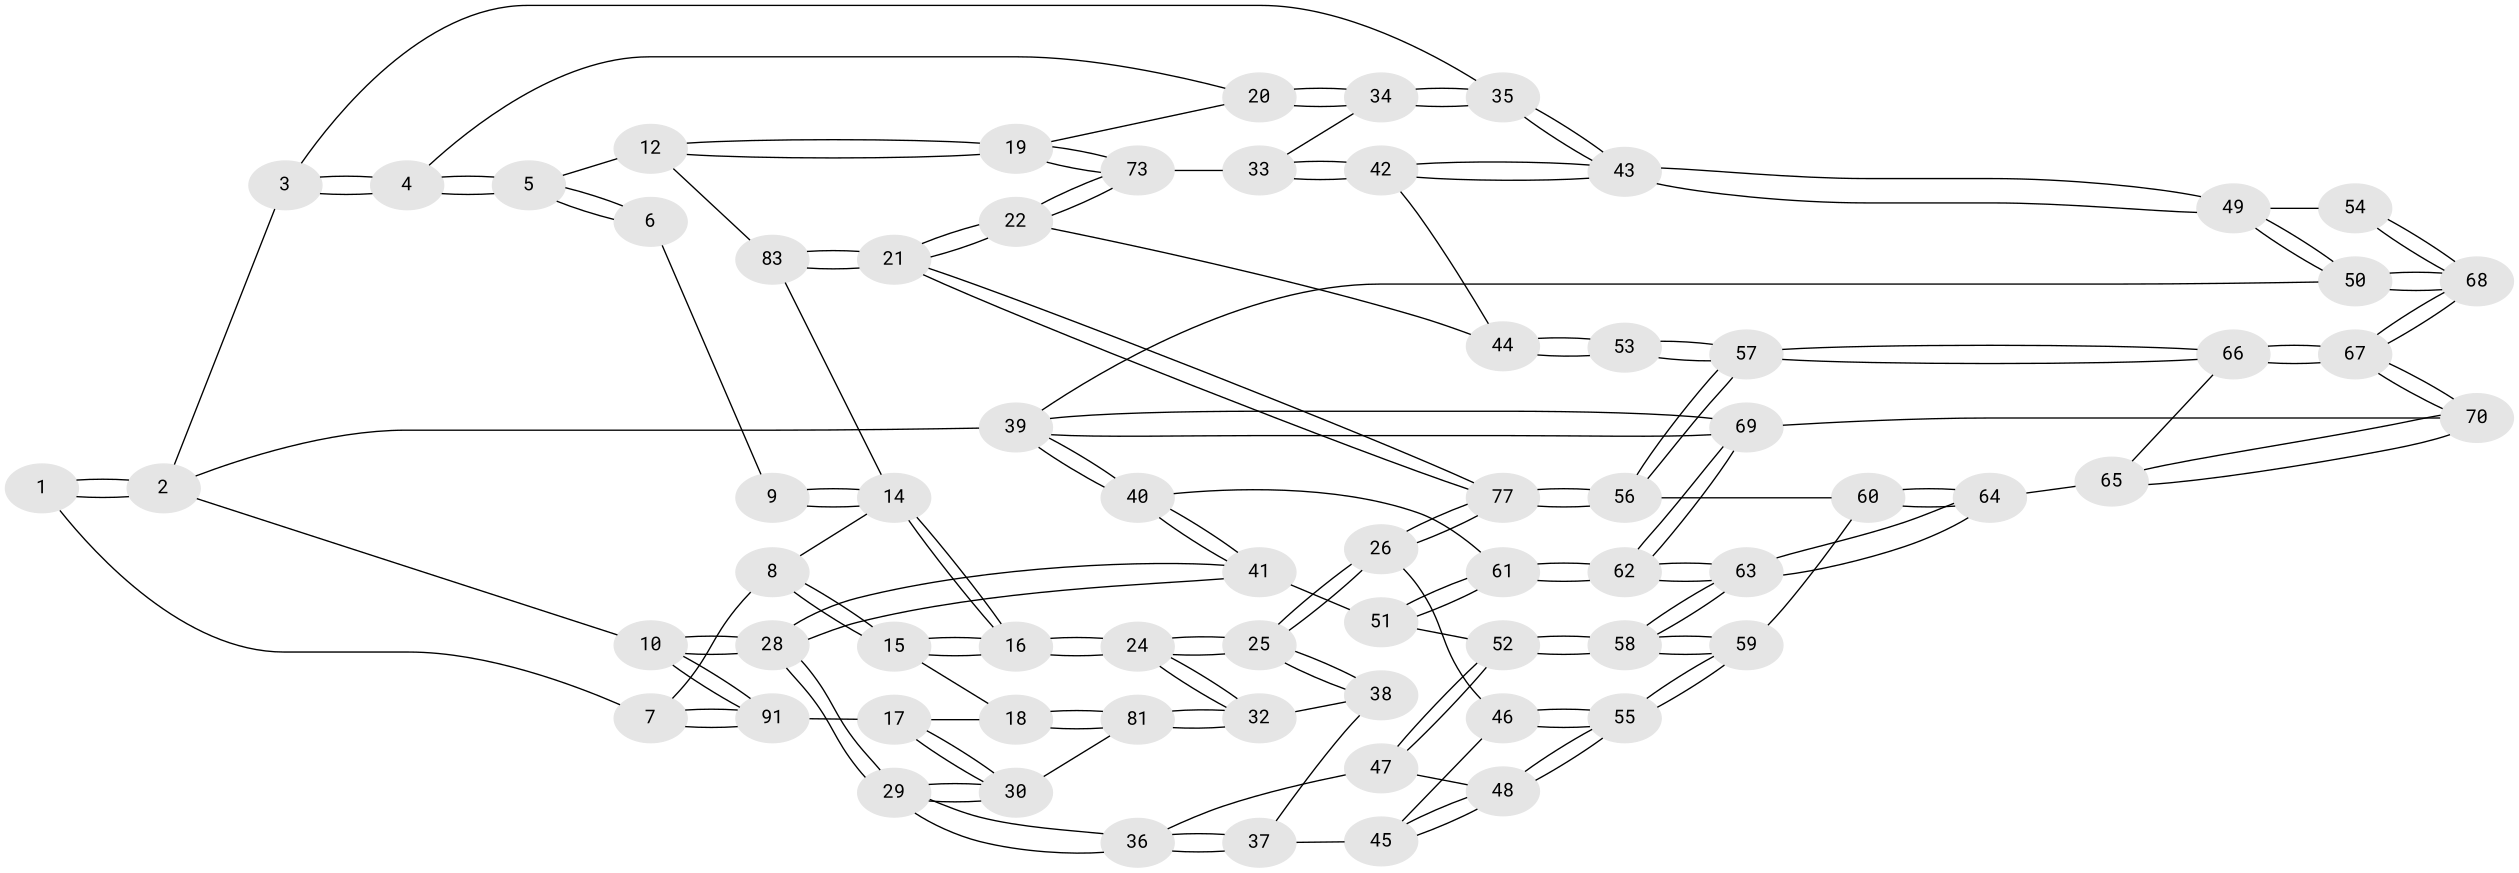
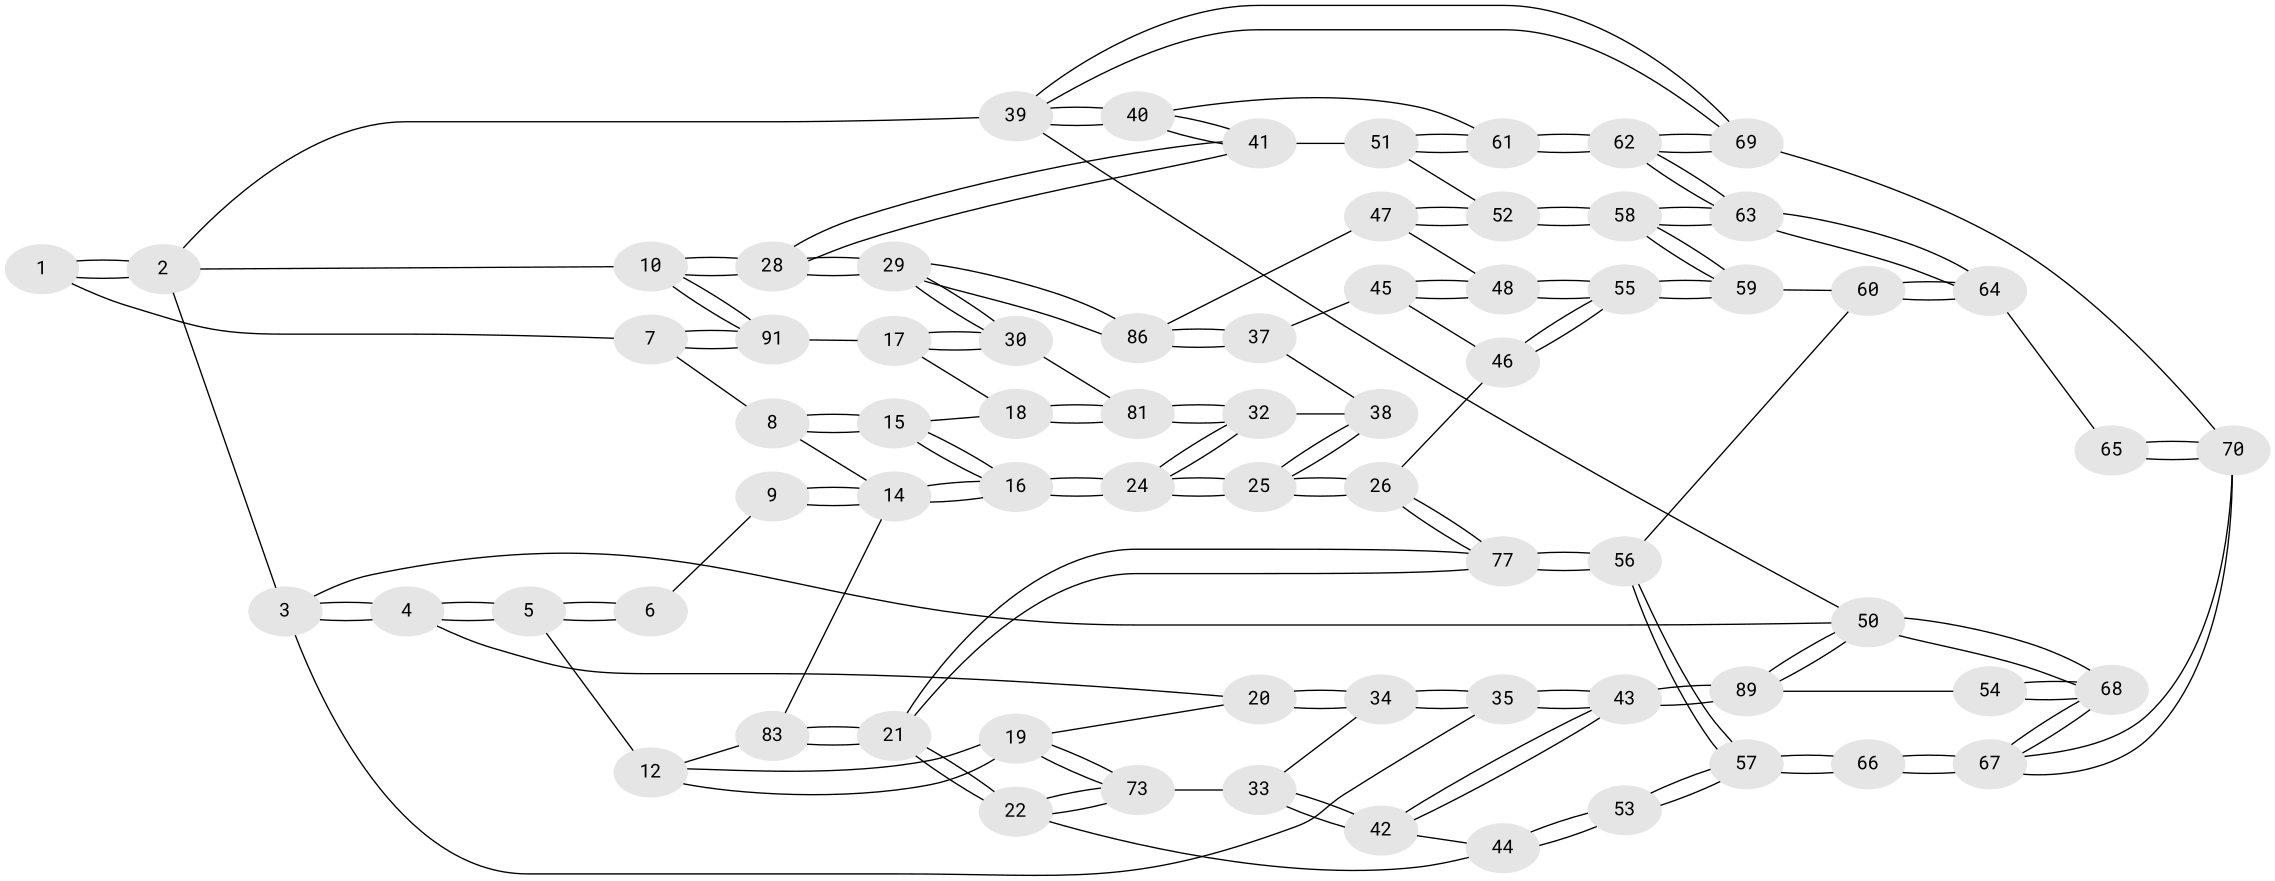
(2233, 208) -> (1746, 691)
(2164, 427) -> none
none -> (1067, 622)
(1138, 843) -> (1138, 338)
